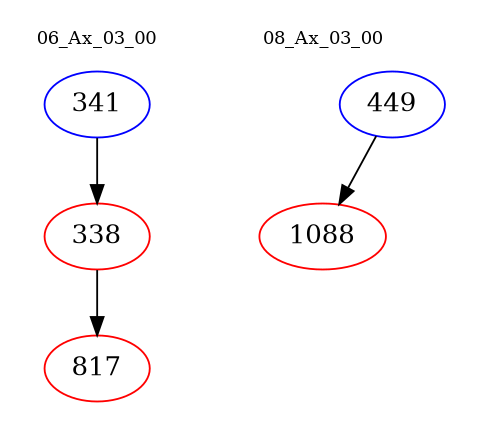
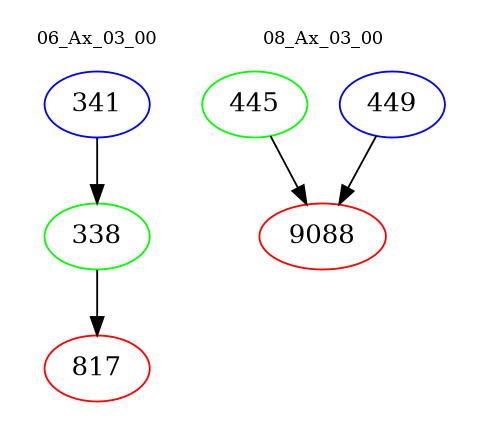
none -> (255, 104)
(97, 236) -> (97, 236)
(323, 236) -> (323, 236)
